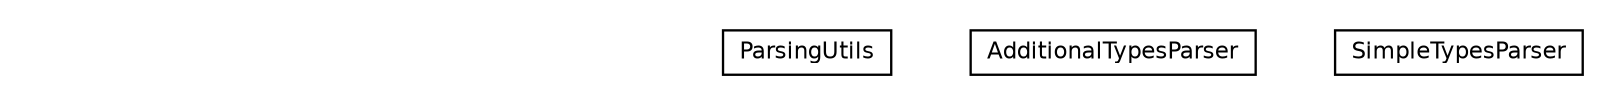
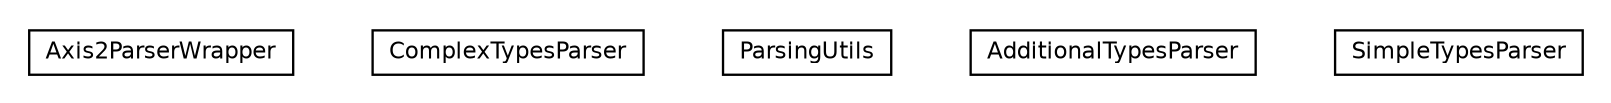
none -> (160, 51)
none -> (508, 51)
